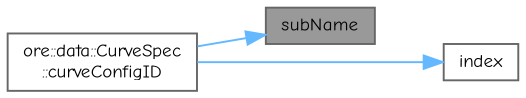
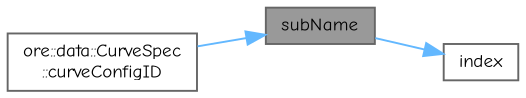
(310, 62) -> (400, 44)
